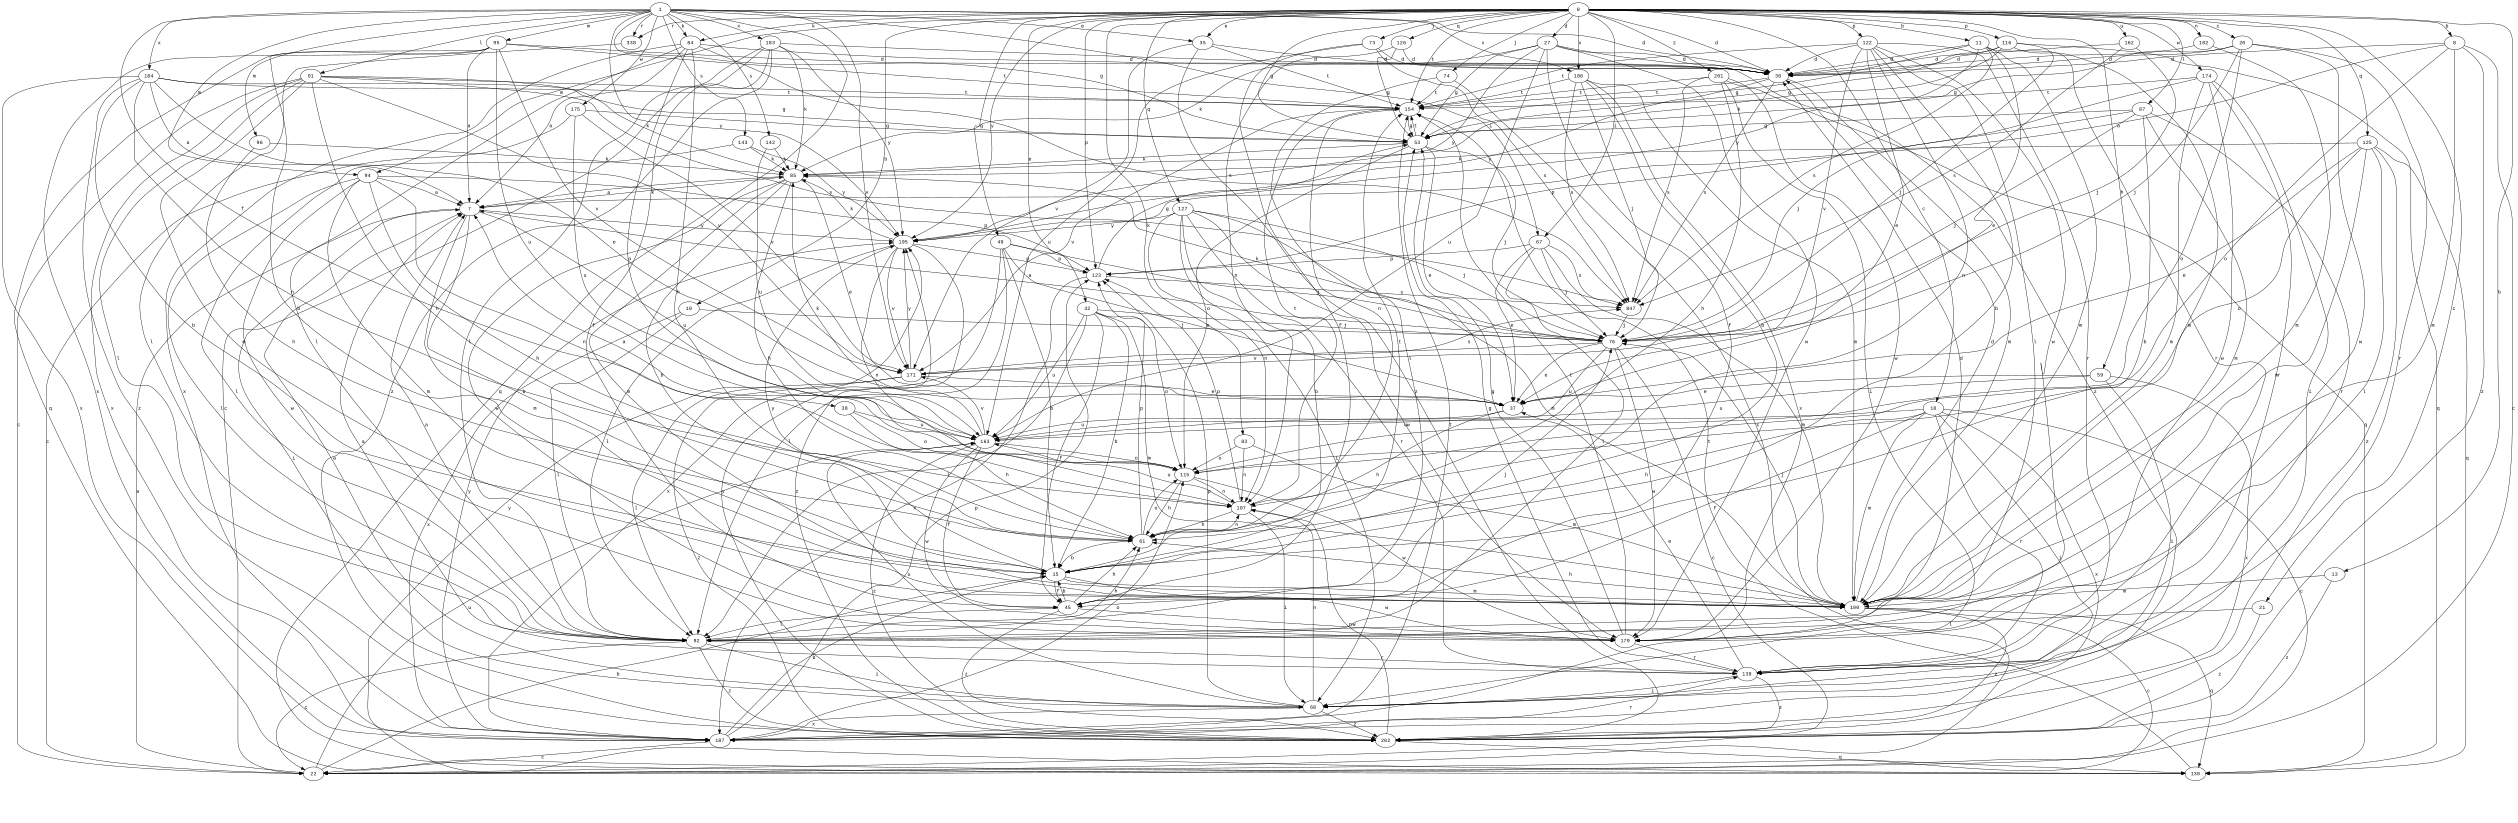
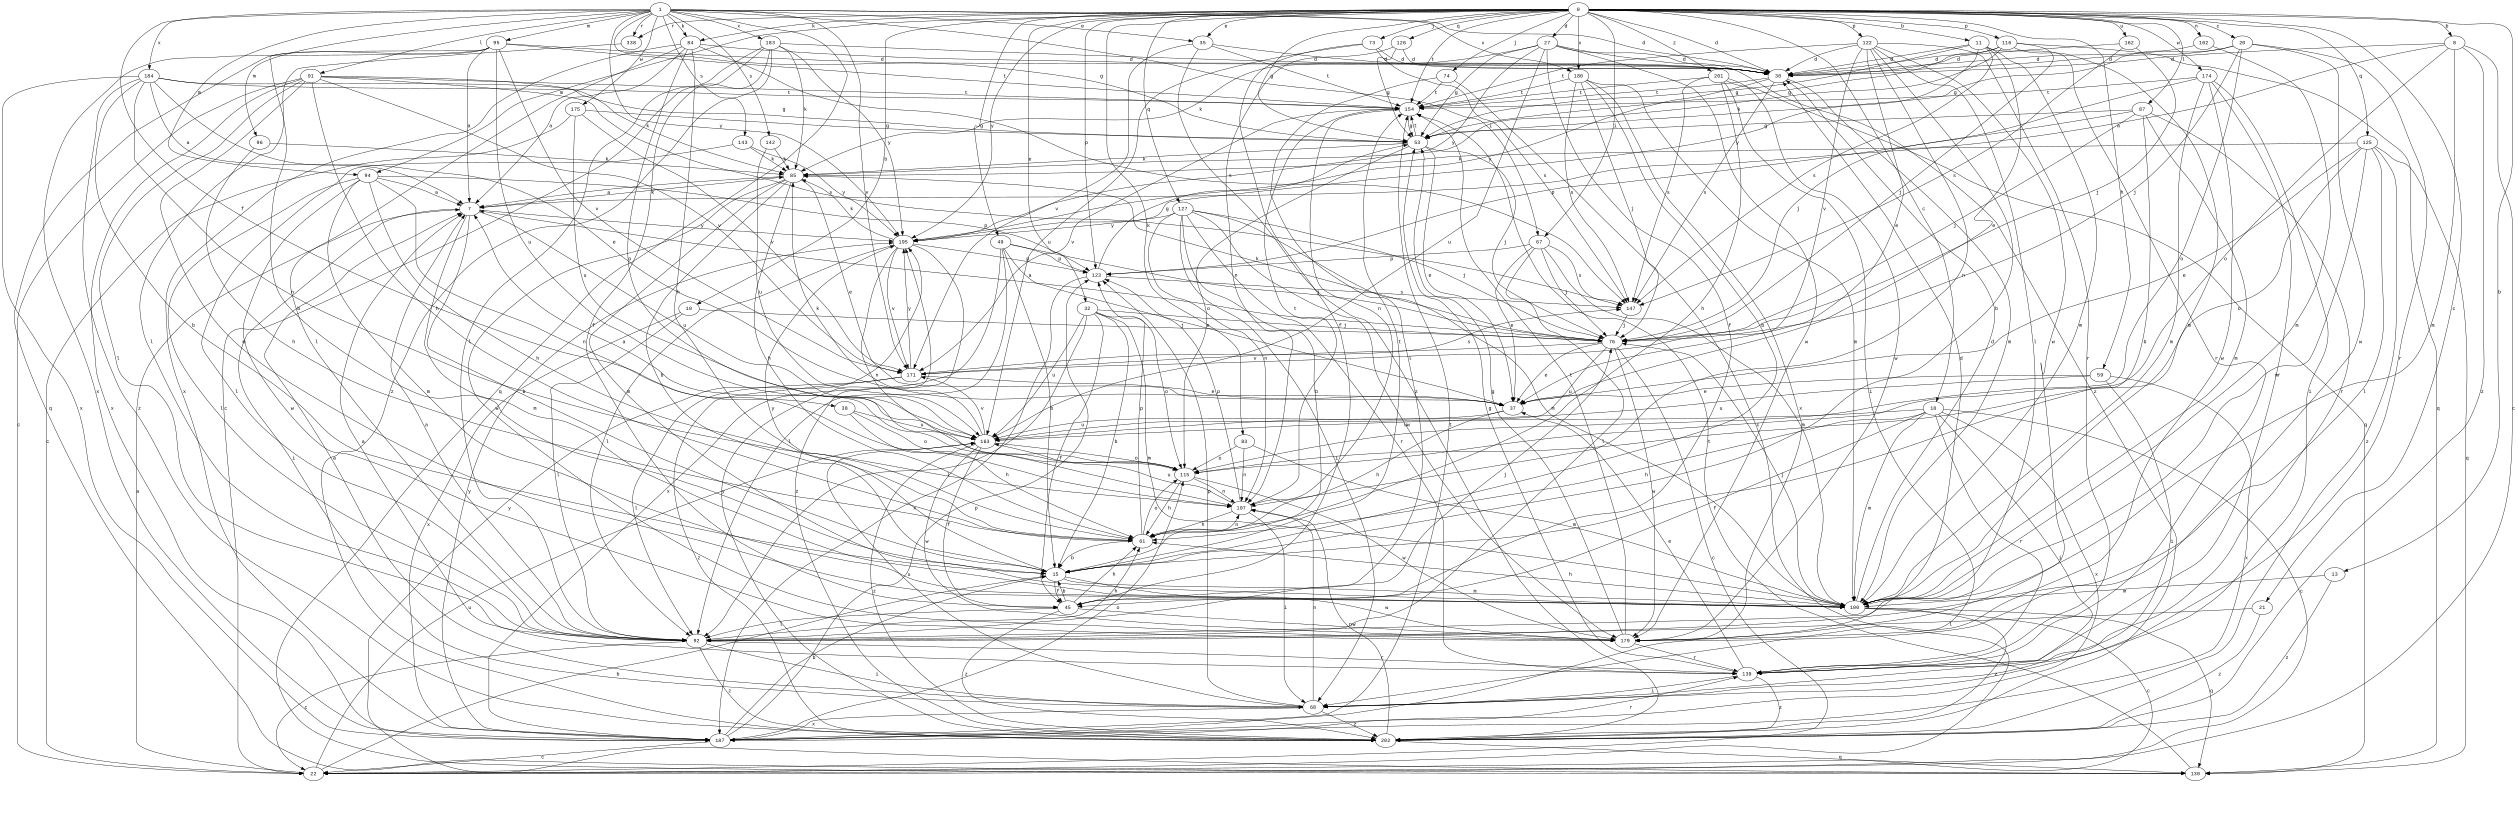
(1631, 309) -> (1631, 309)
